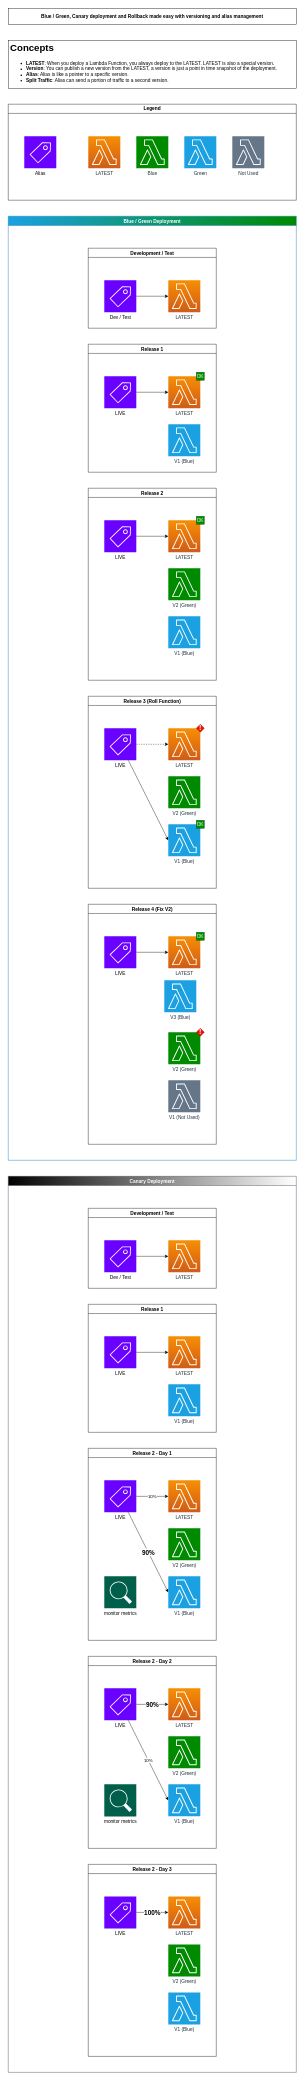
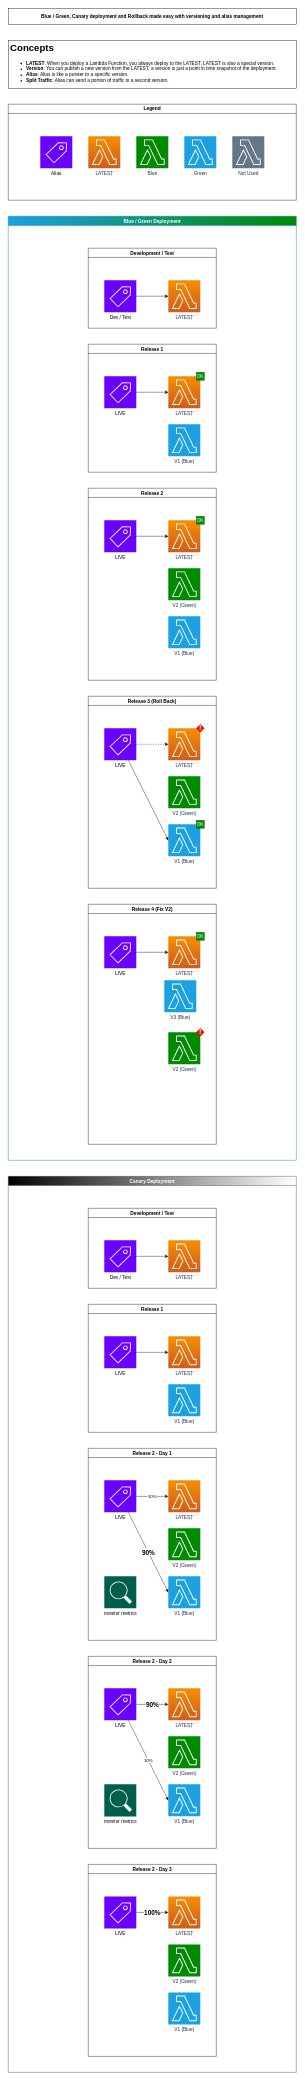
(40, 152) -> (56, 152)
(152, 701) -> (152, 701)
(184, 1096) -> none
